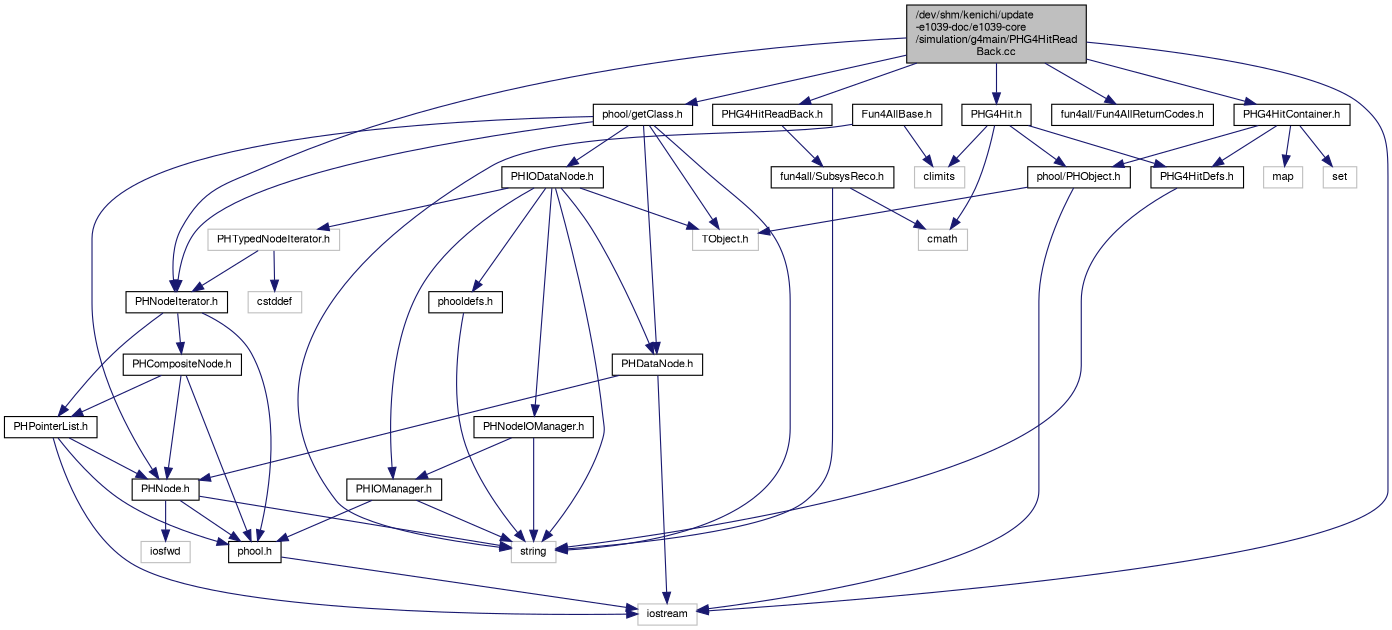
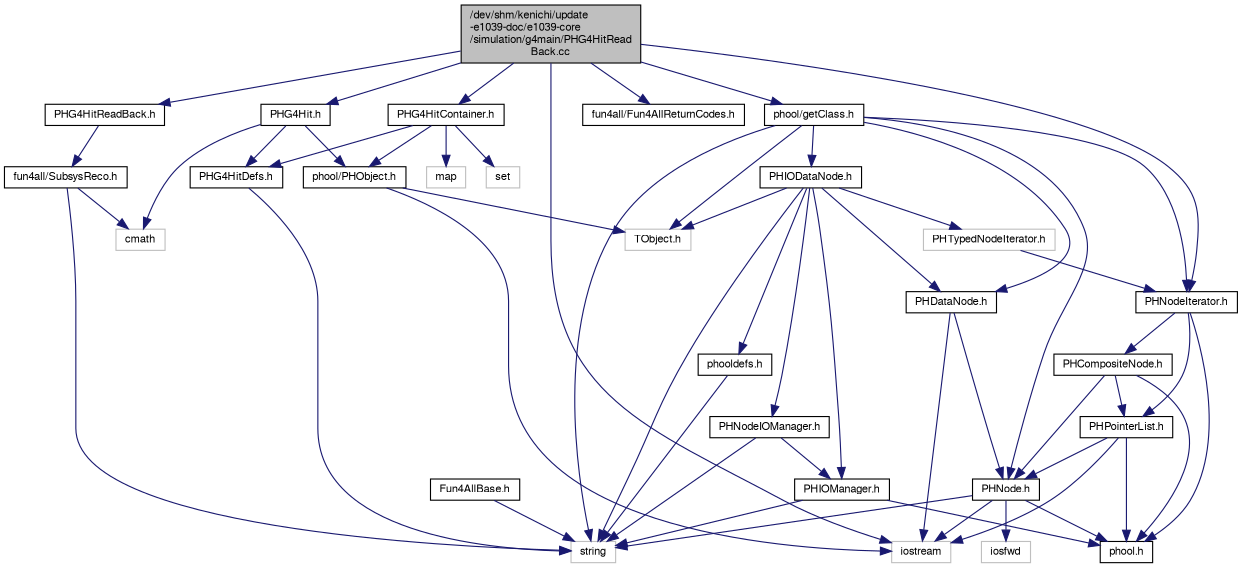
(940, 177) -> none
(275, 302) -> none
(454, 582) -> (977, 511)
